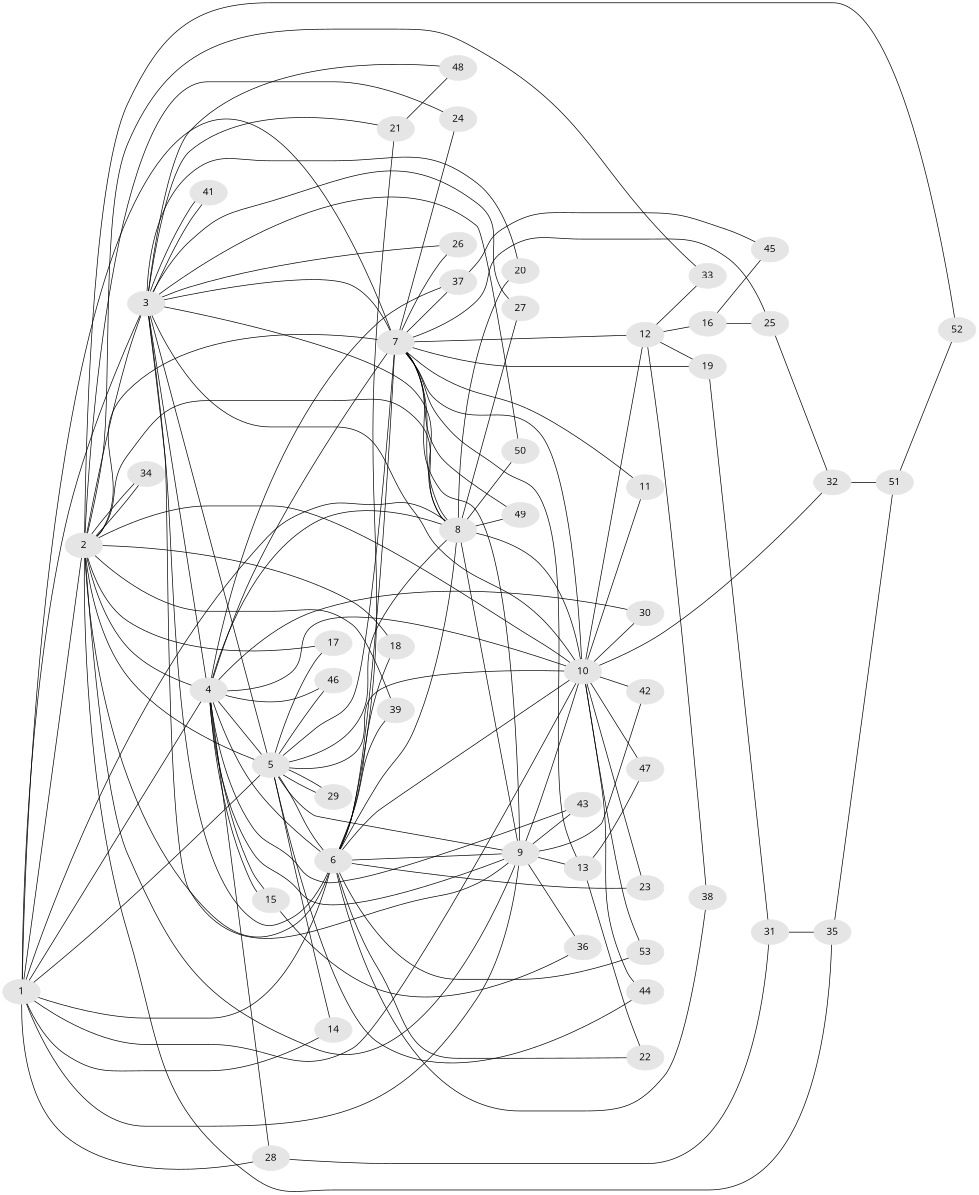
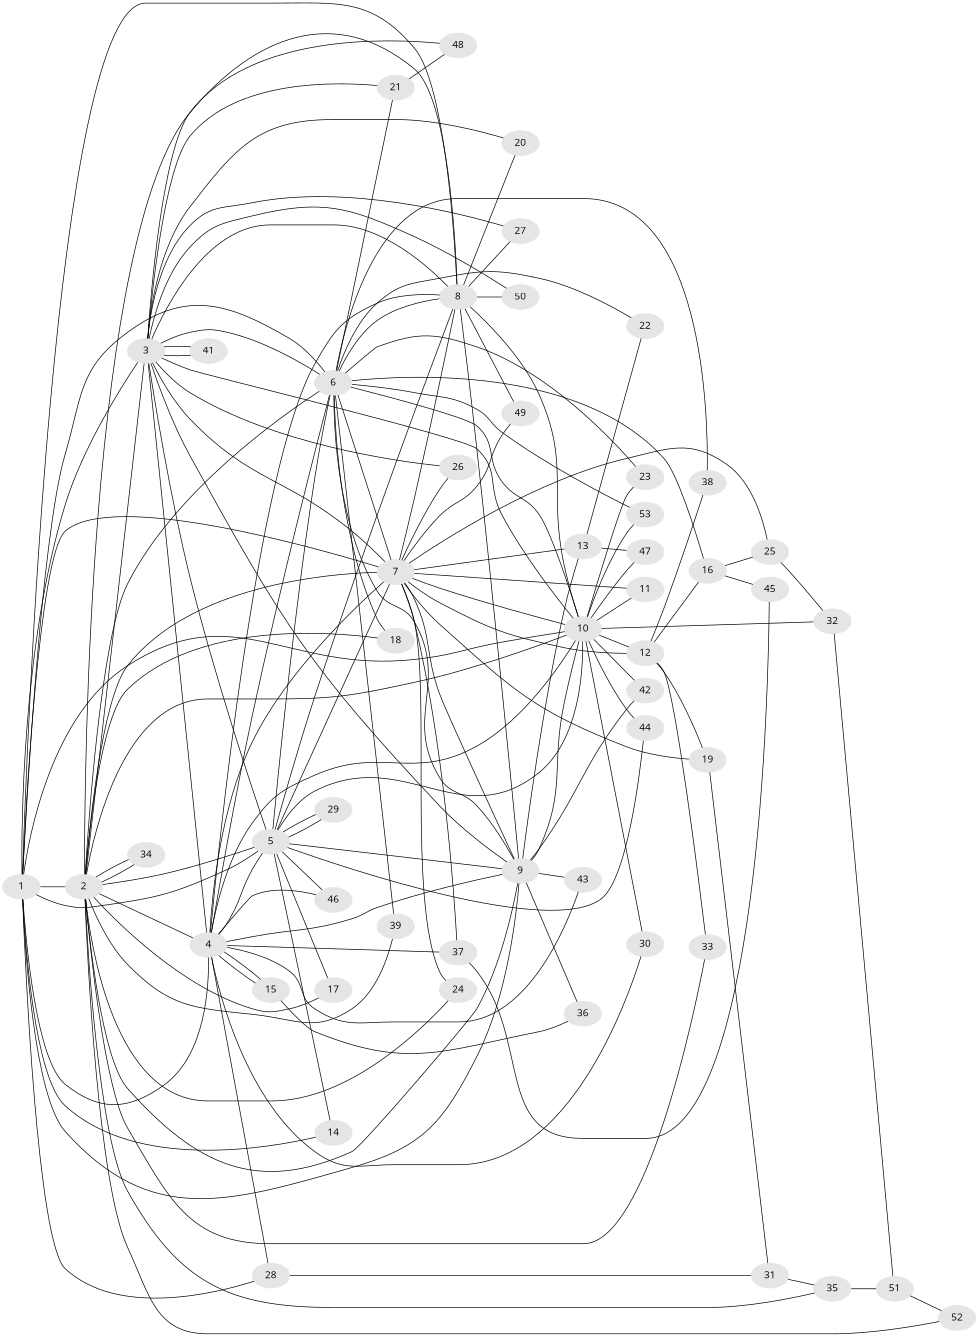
none -> (580, 404)
